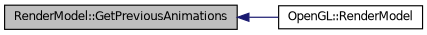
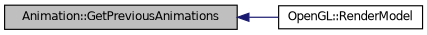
(121, 17) -> (121, 17)
